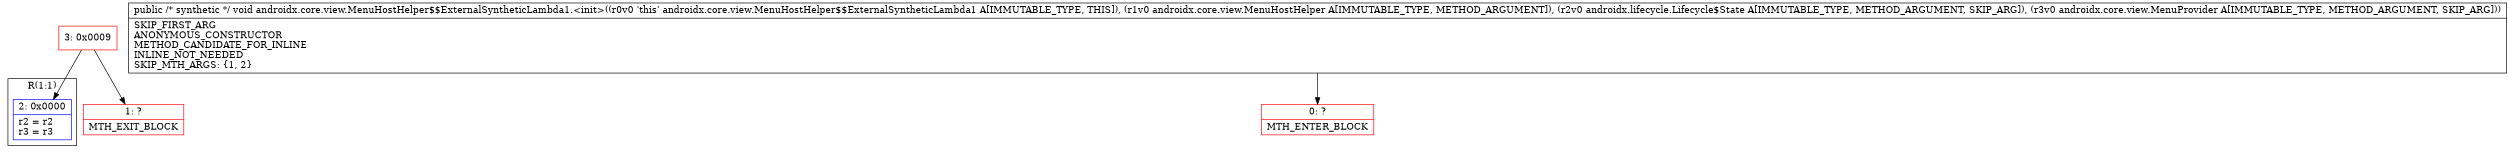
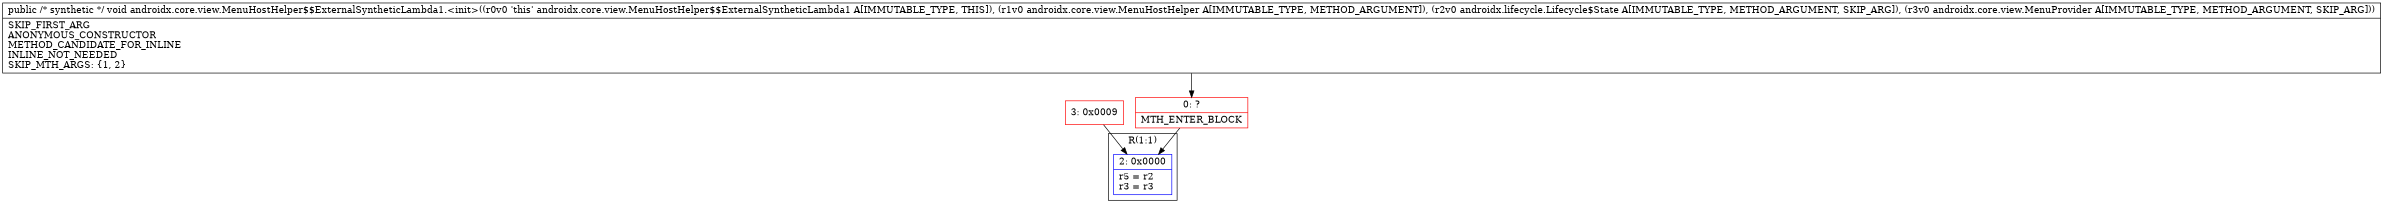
(134, 120) -> none
(36, 122) -> (1136, 177)
none -> (1171, 139)
